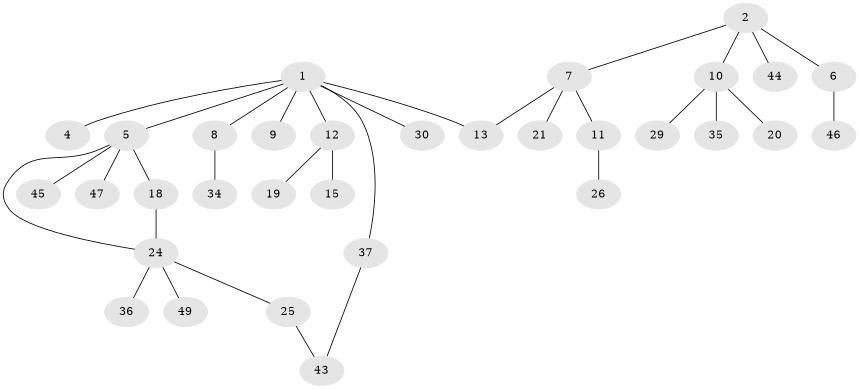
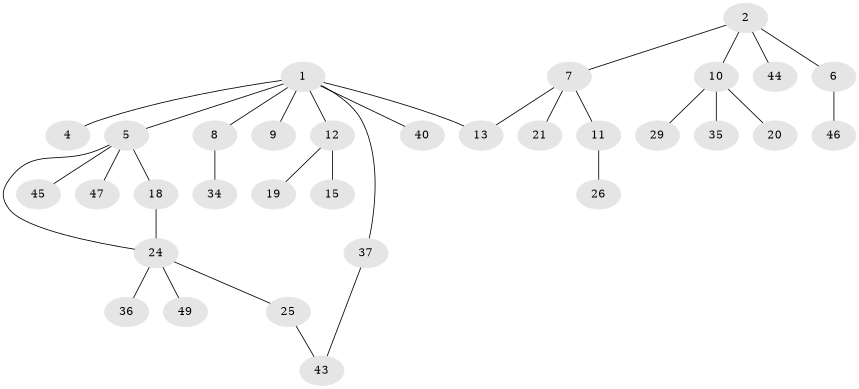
(422, 136) -> (422, 136)
